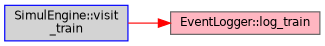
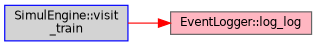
(245, 23) -> (241, 23)
